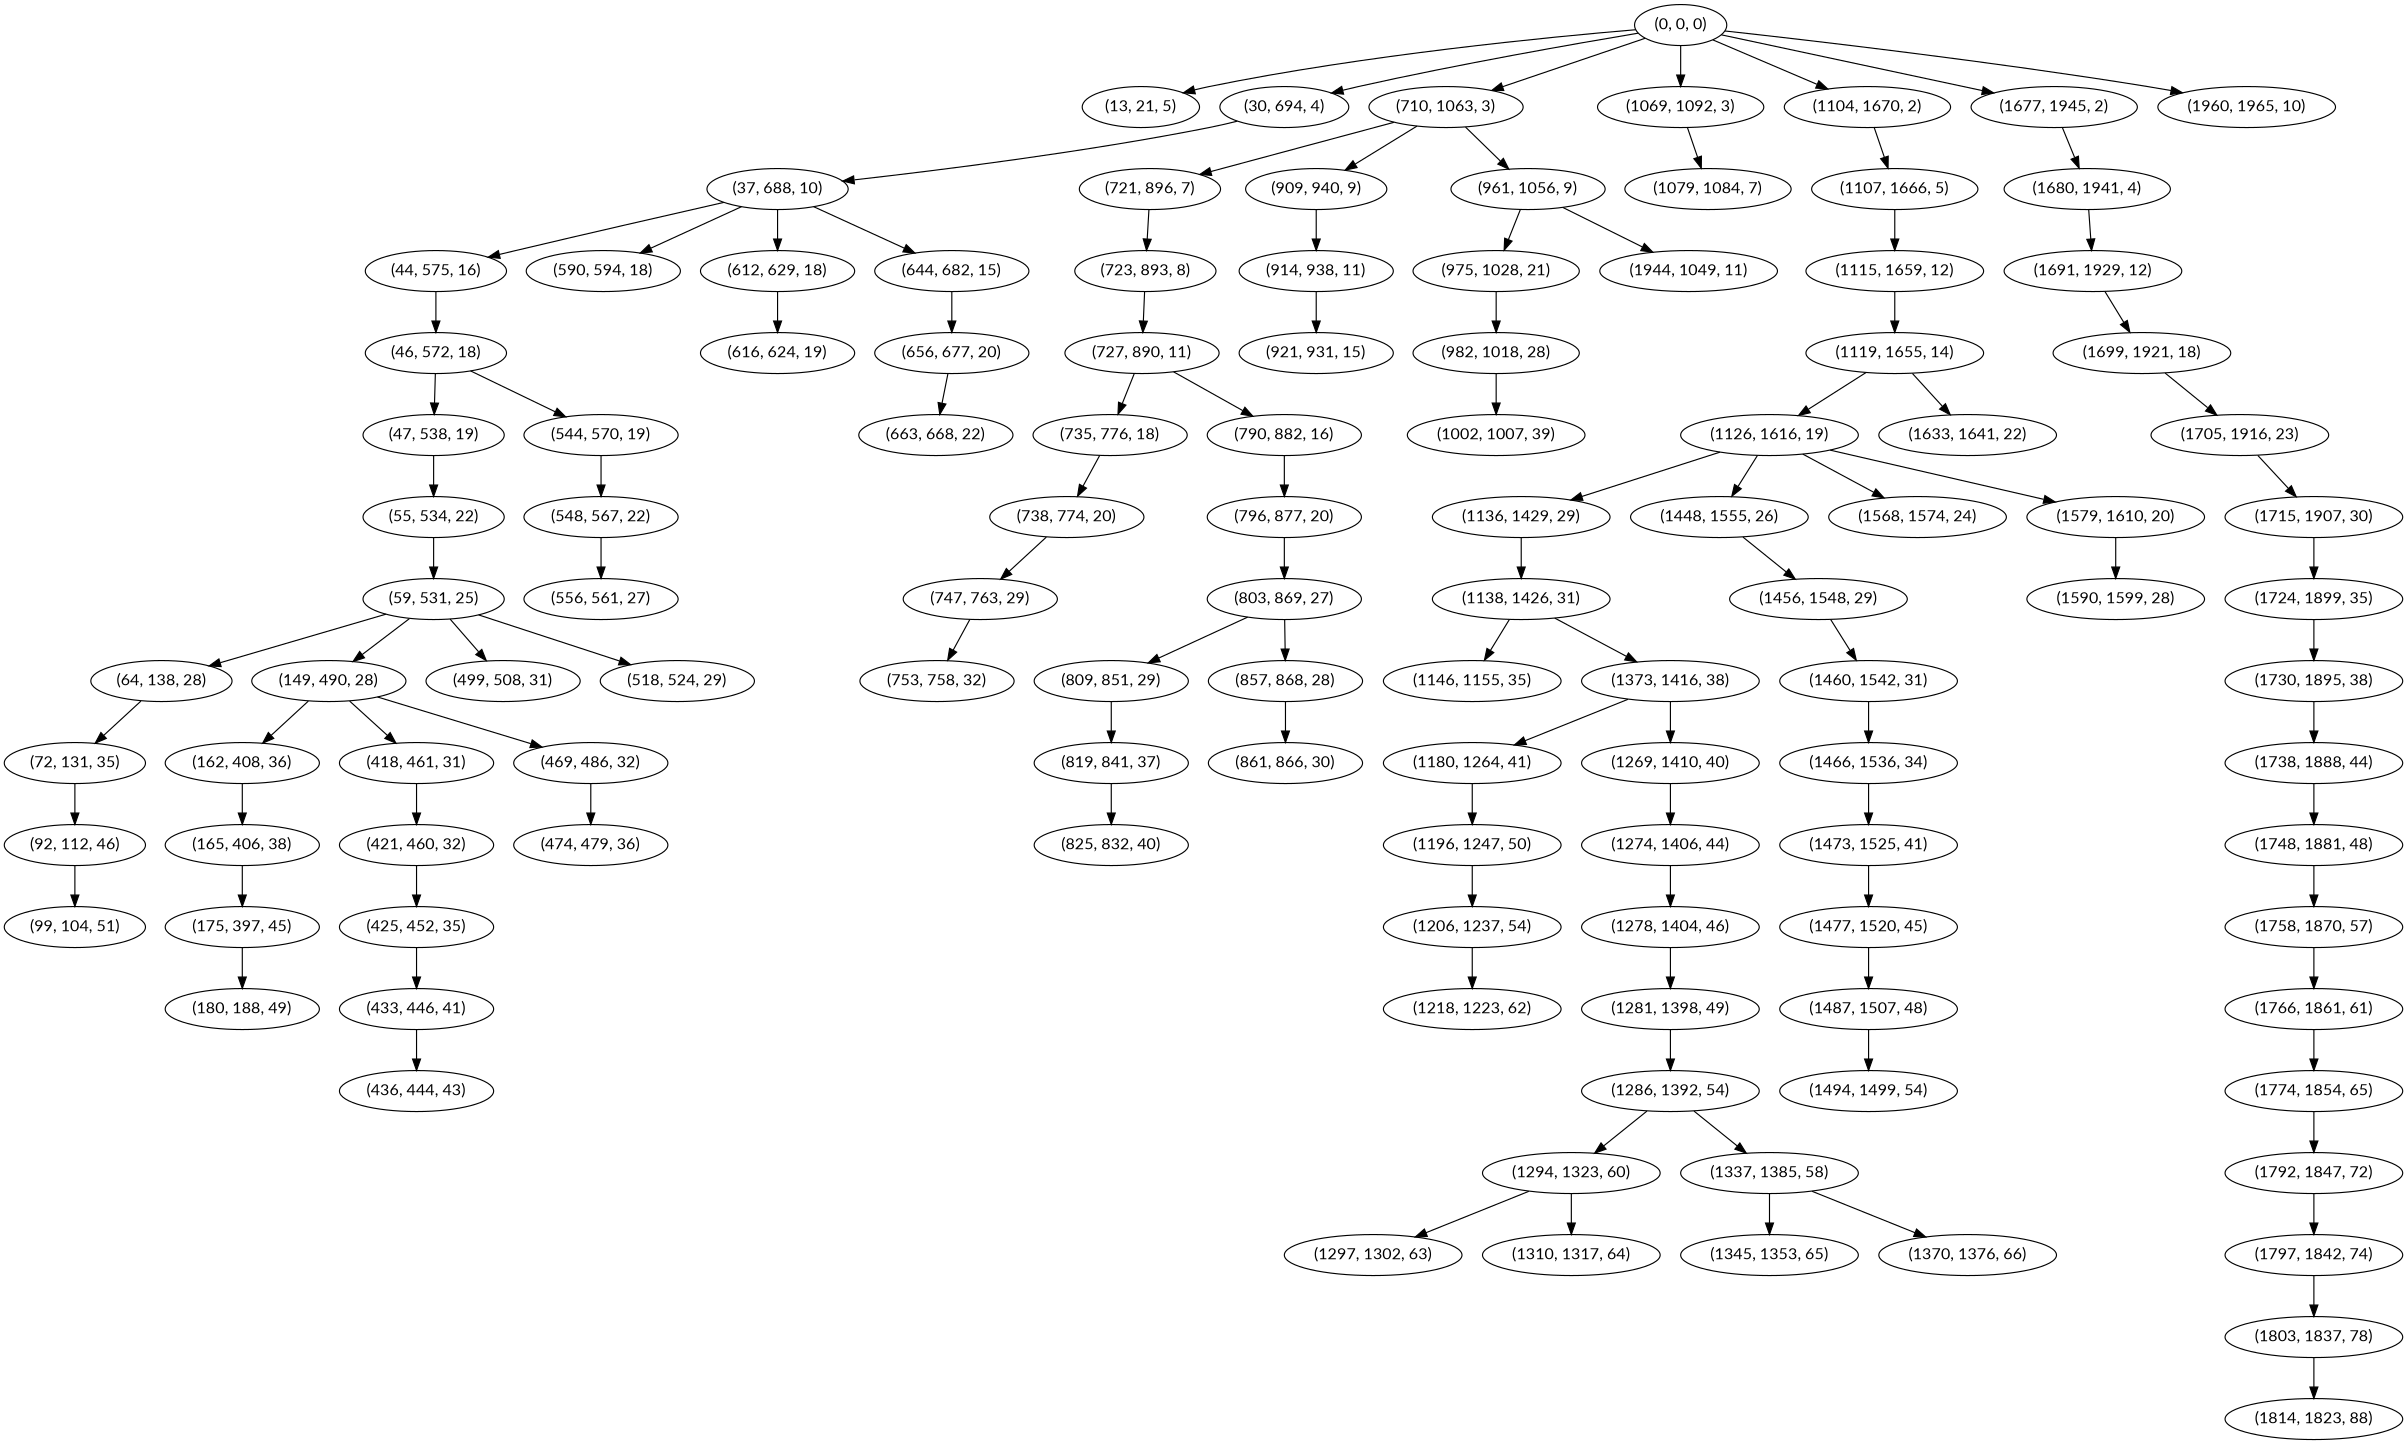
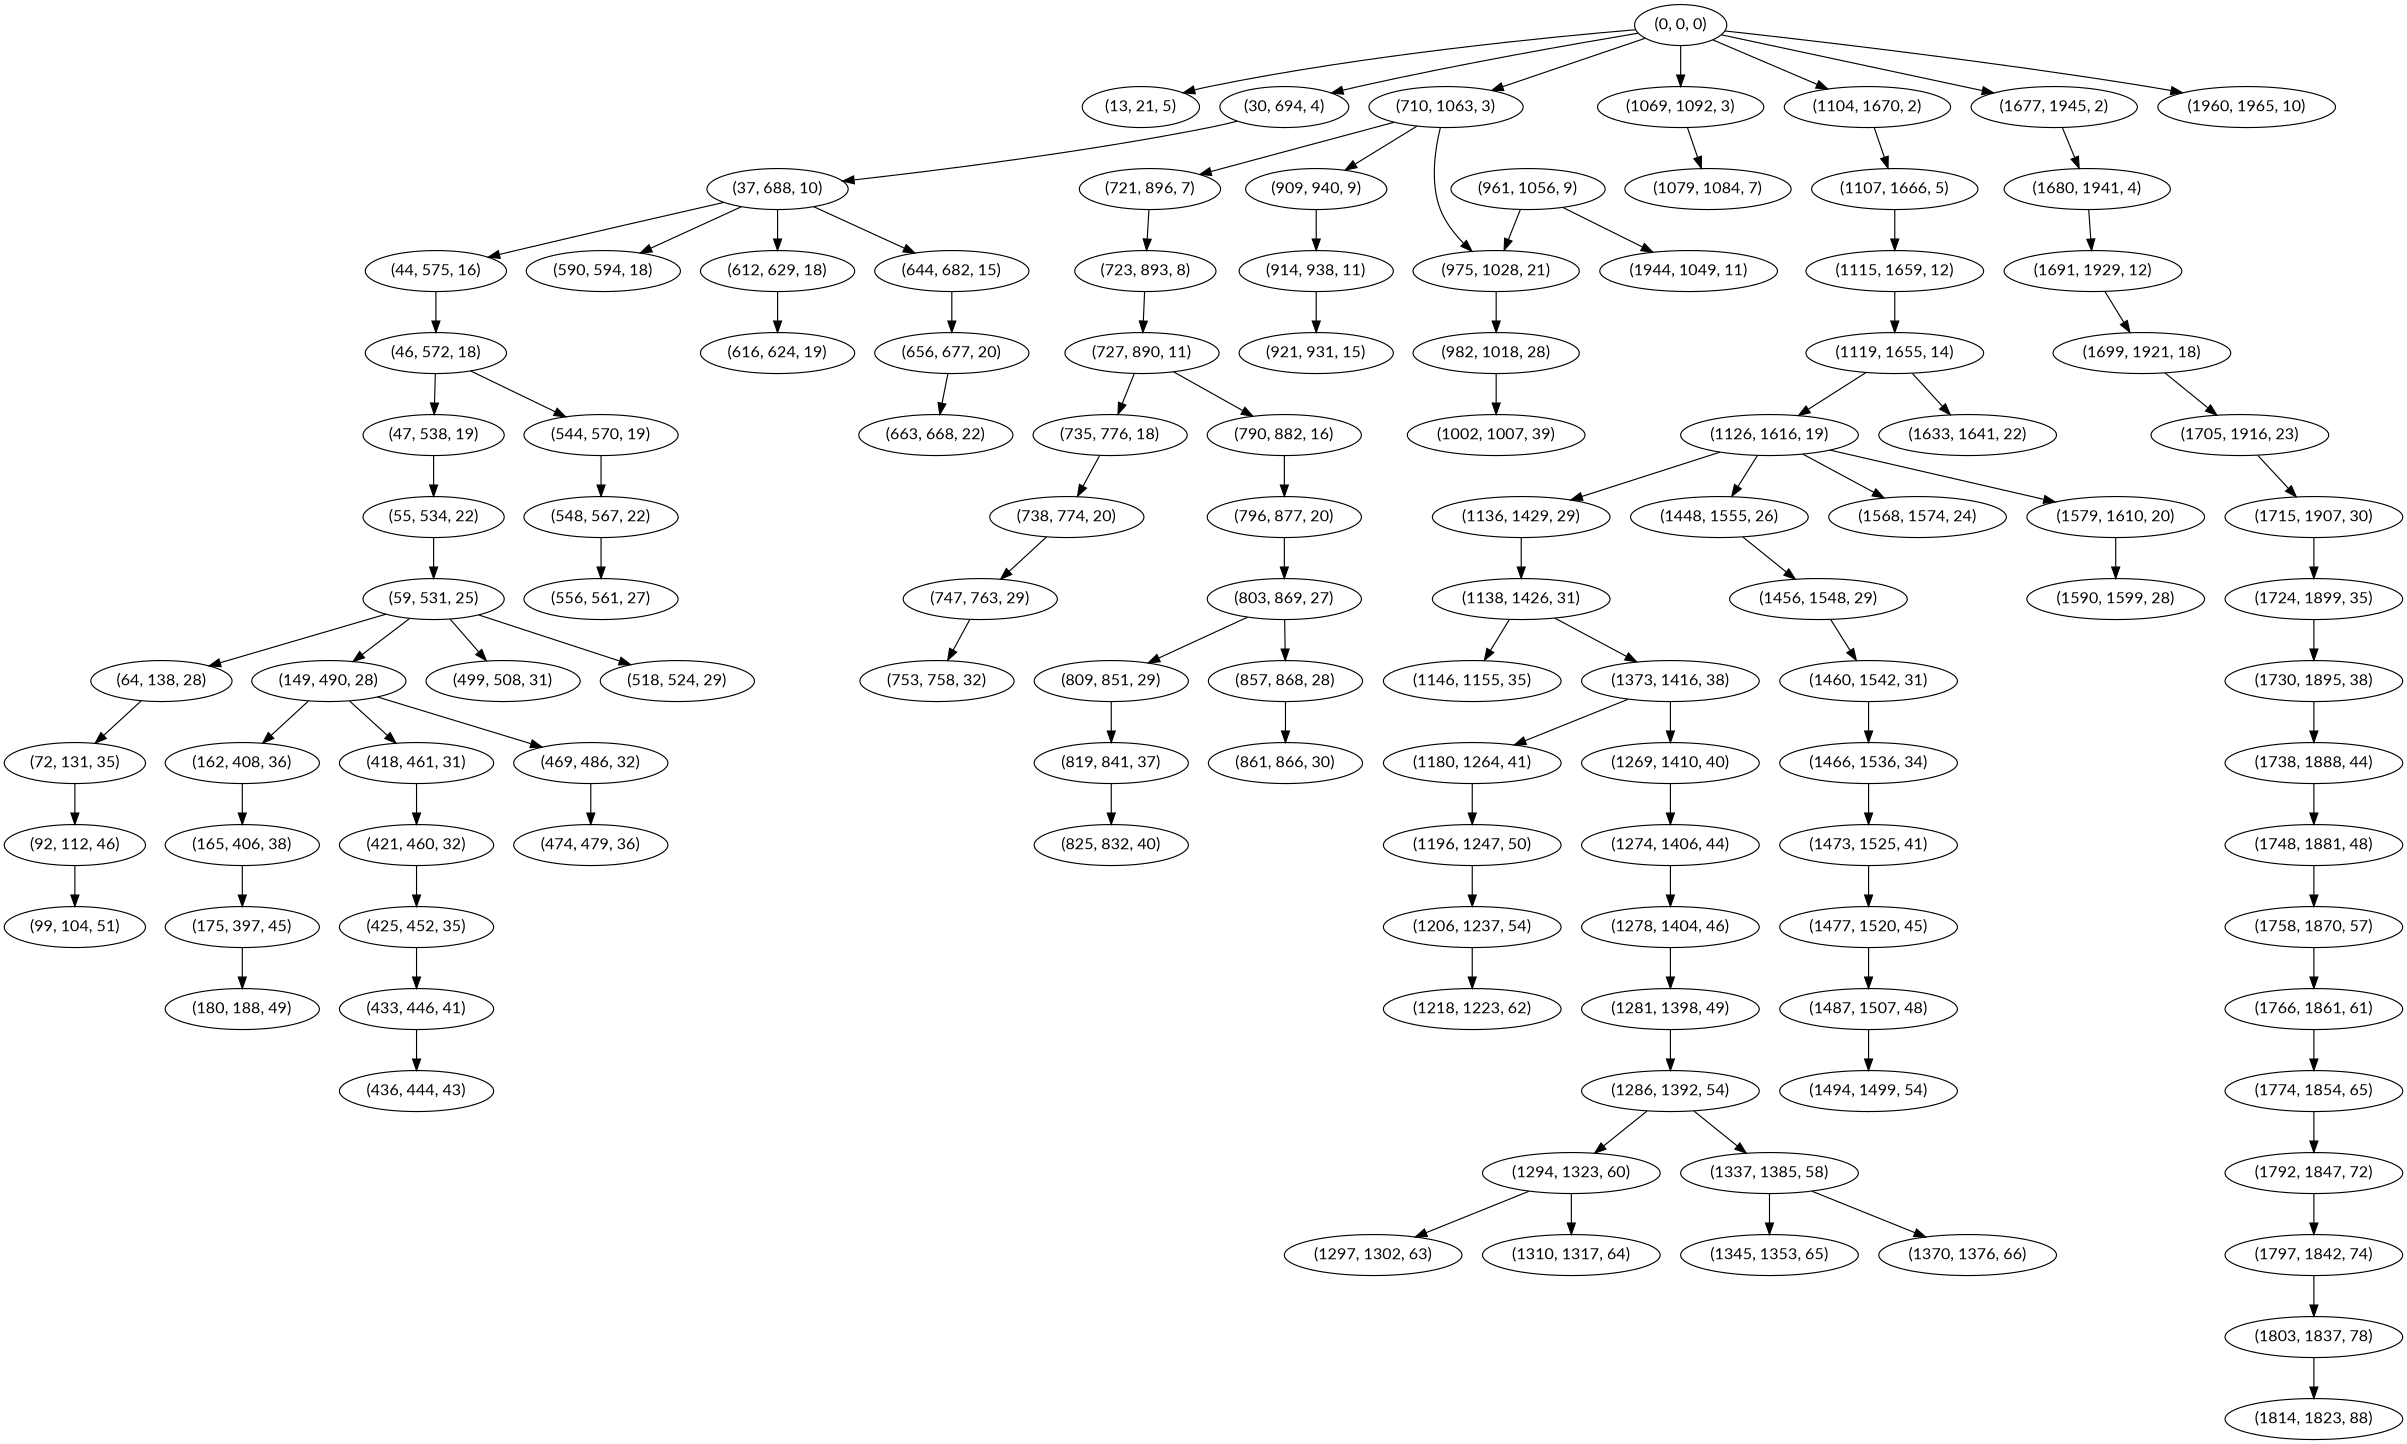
(1483, 144) -> (1435, 189)
